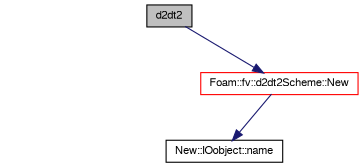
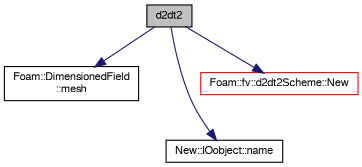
none -> (72, 84)
(256, 113) -> (184, 82)
